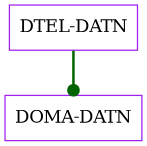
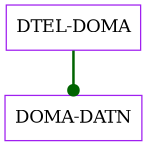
(73, 28) -> (73, 28)
